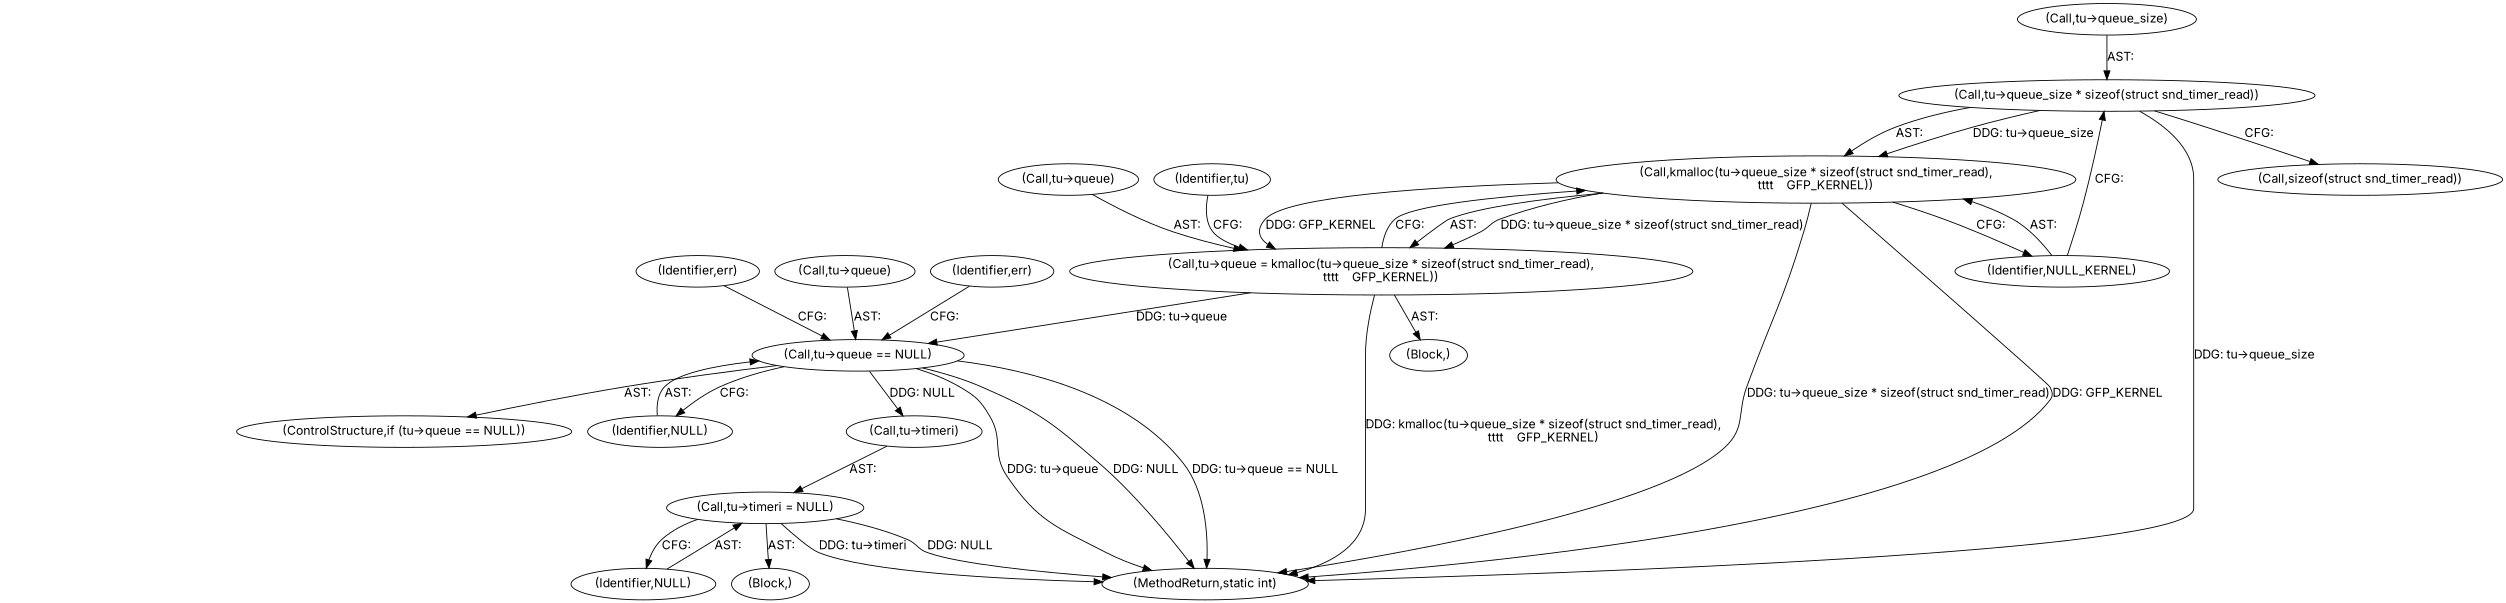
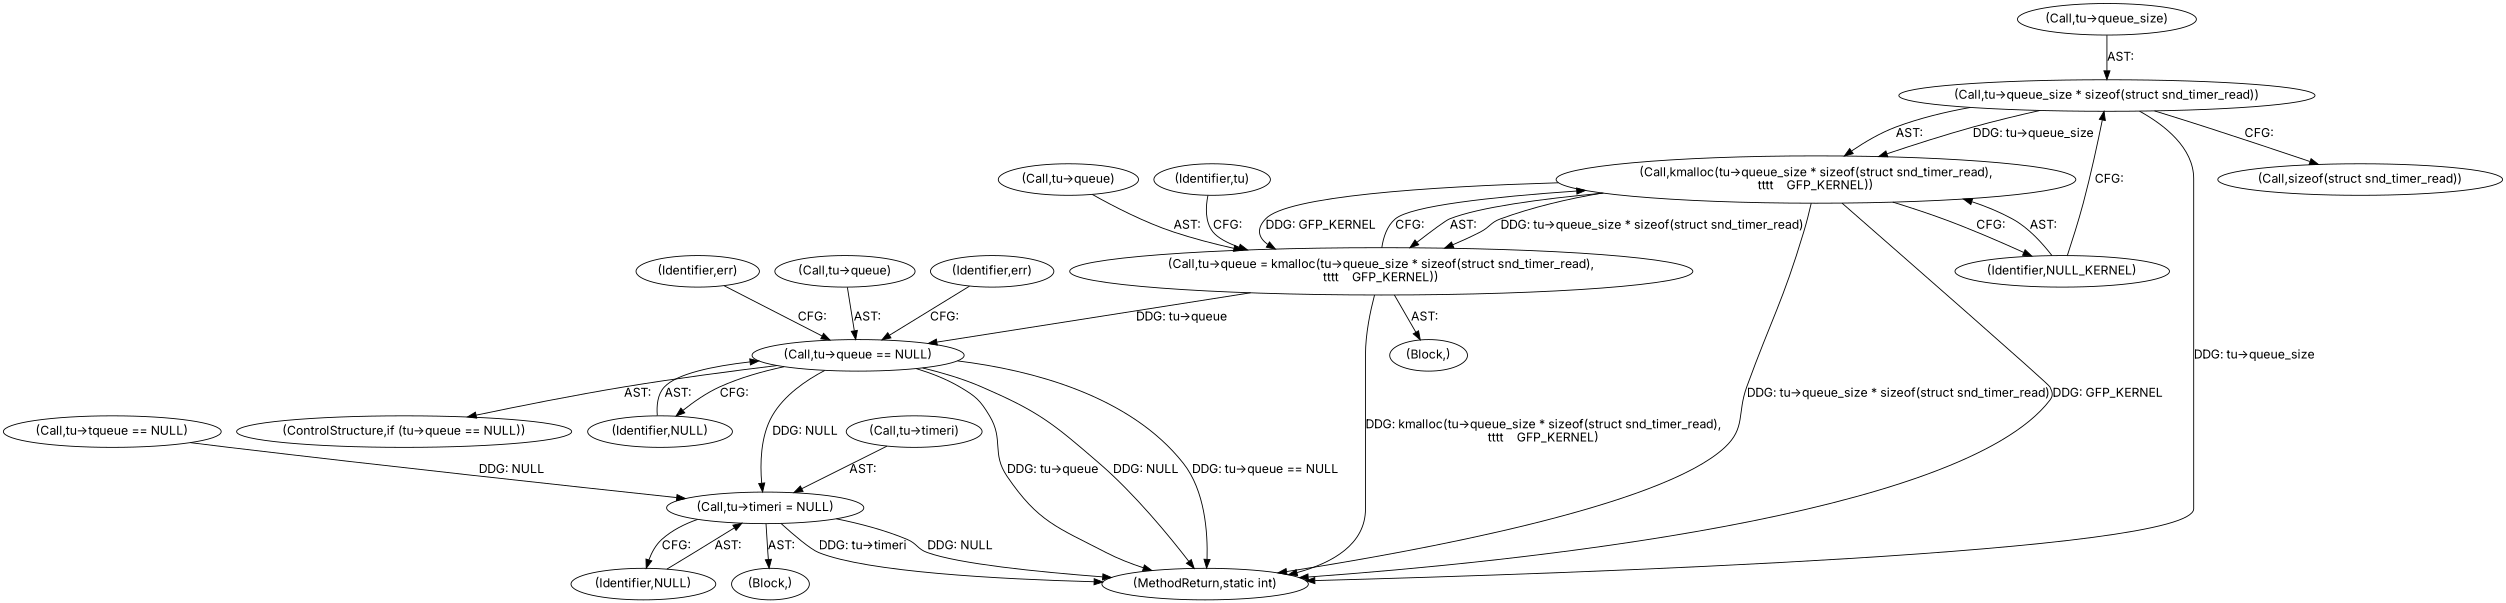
(884, 390) -> (773, 415)
none -> (112, 432)
